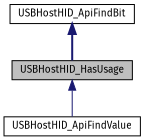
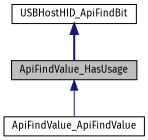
(72, 70) -> (74, 70)
(72, 126) -> (74, 126)
